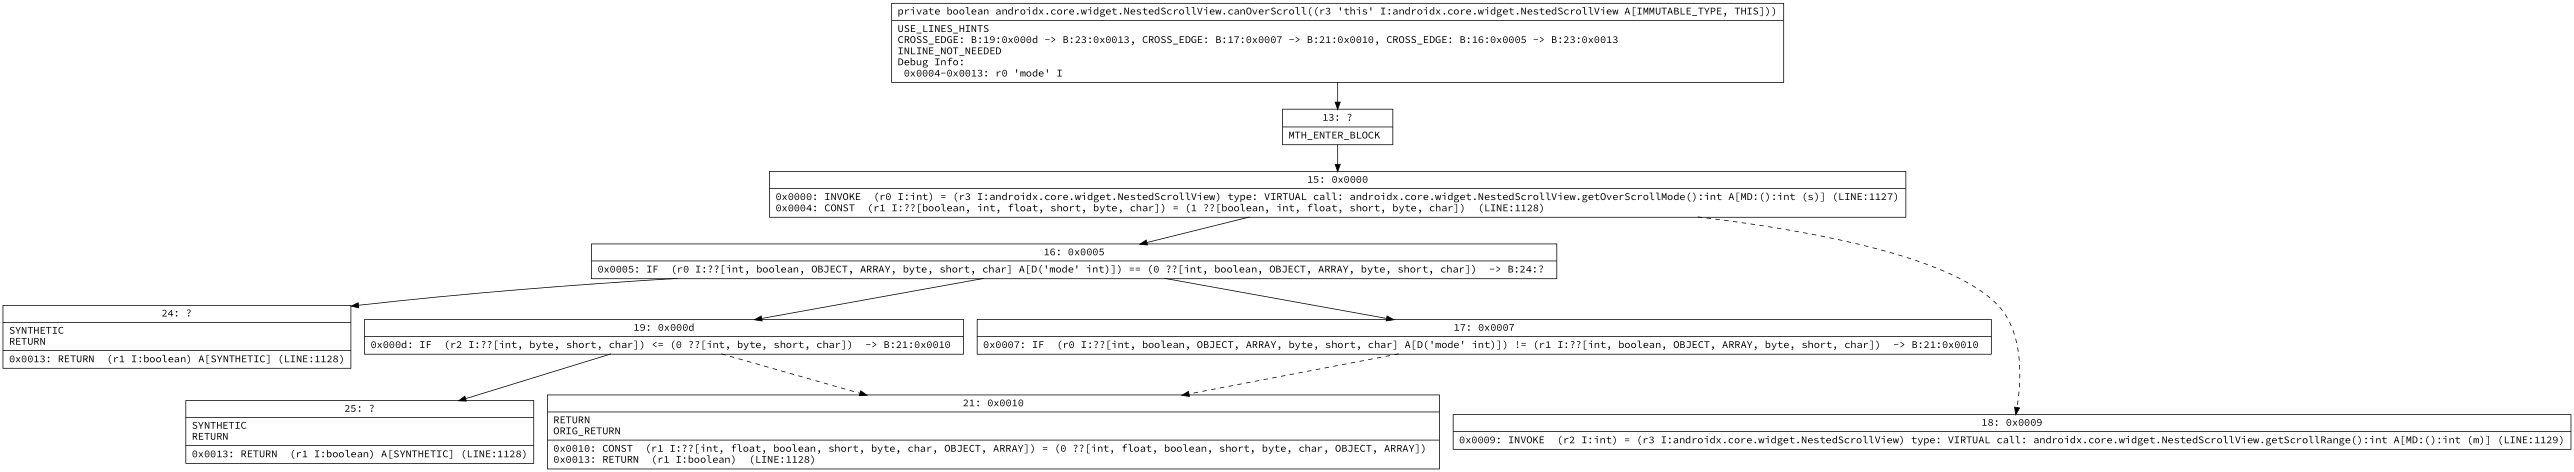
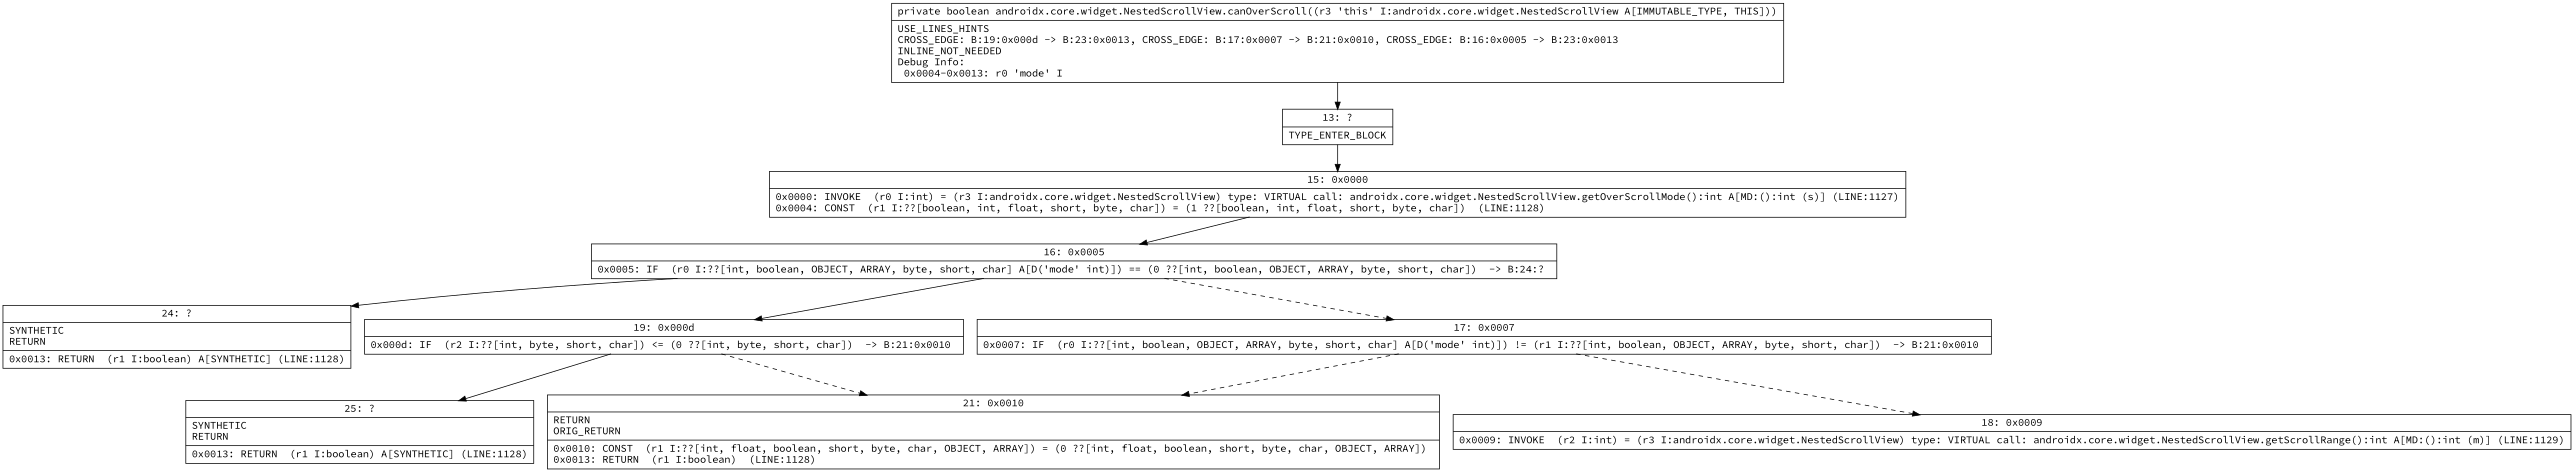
(1334, 135) -> (1338, 135)
(1906, 257) -> (1744, 384)
(1275, 298) -> (1275, 298)
